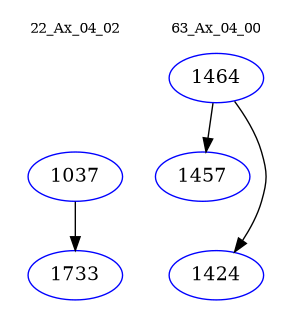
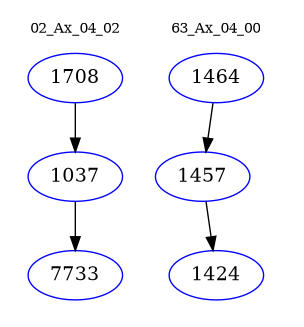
(75, 29) -> (75, 29)
none -> (75, 78)
(266, 170) -> (209, 219)
(75, 275) -> (75, 275)
